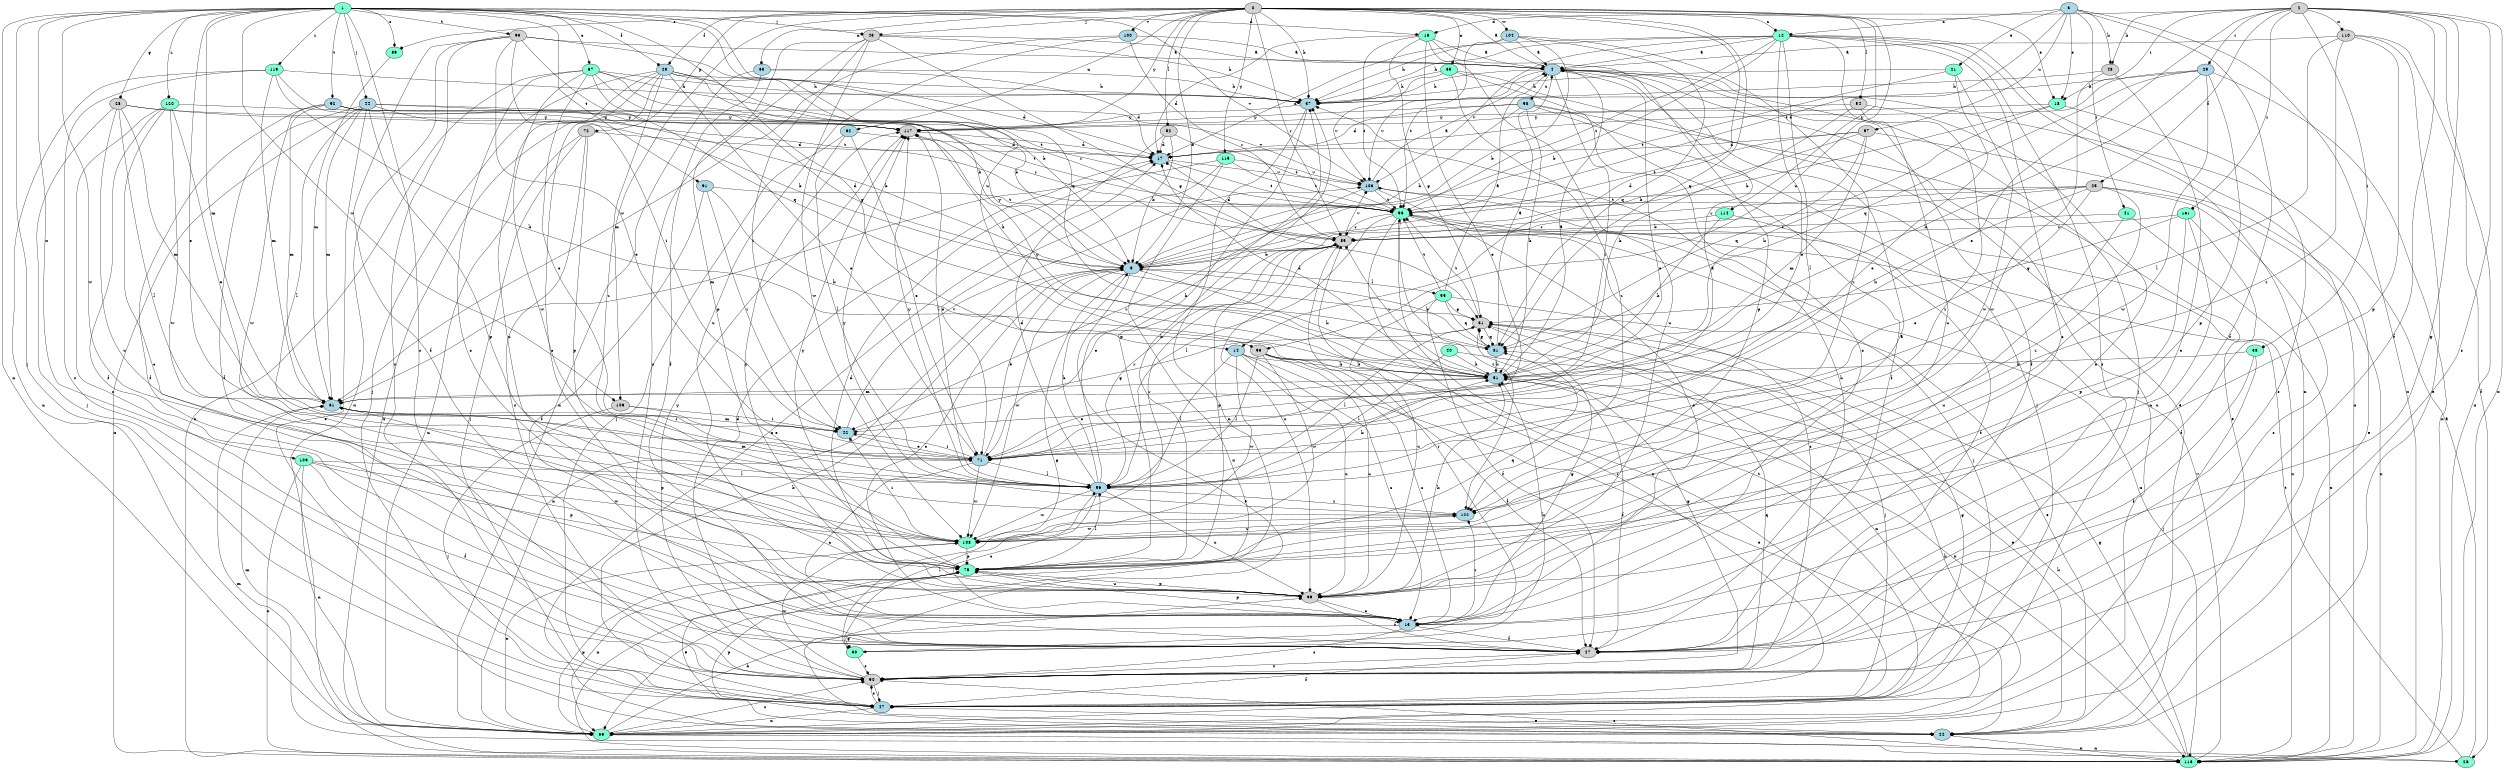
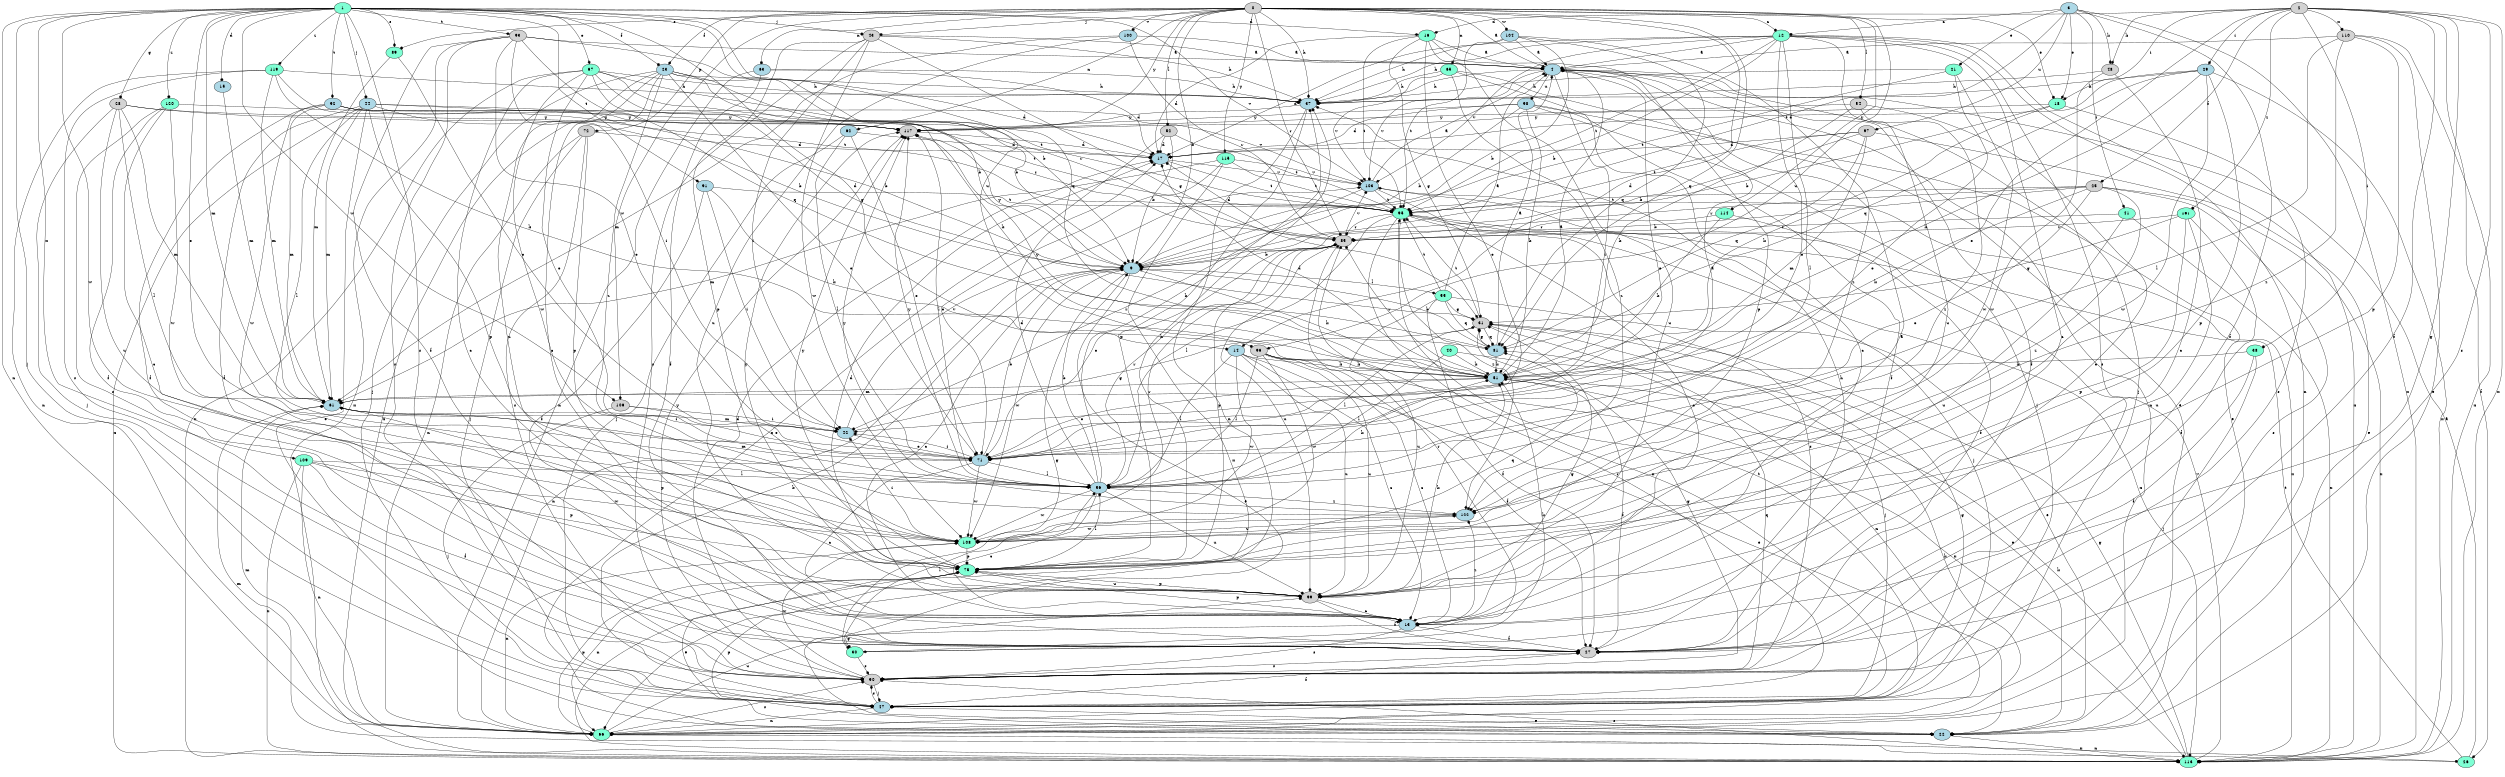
none -> (223, 87)
(641, 421) -> (632, 375)
(748, 666) -> (748, 666)
